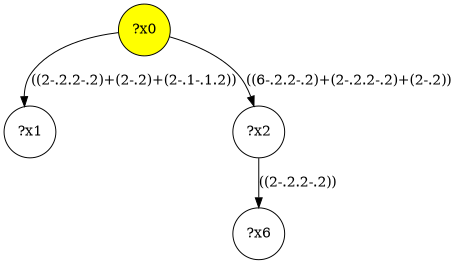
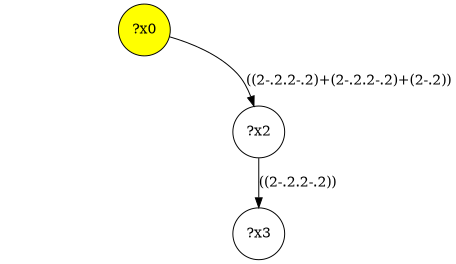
(349, 81) -> (349, 81)
(30, 132) -> none
(259, 234) -> (259, 234)
